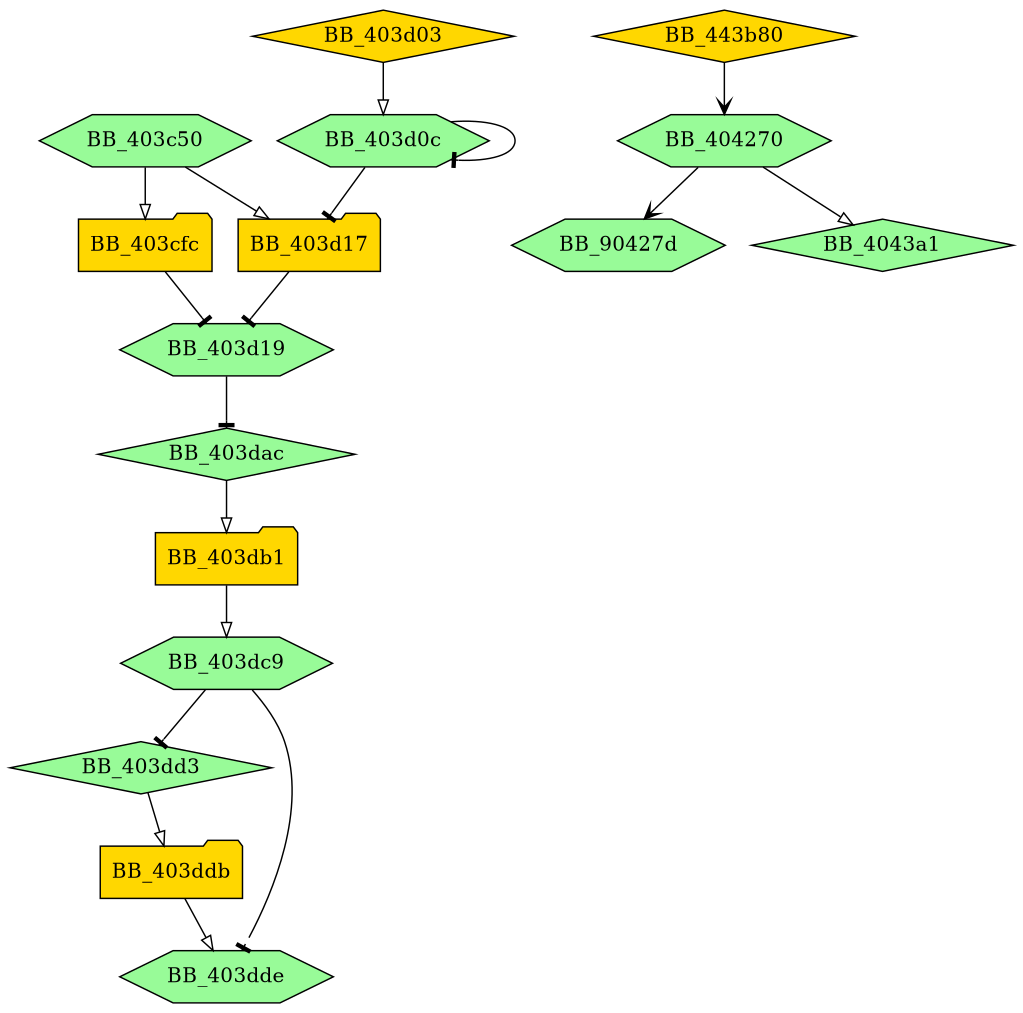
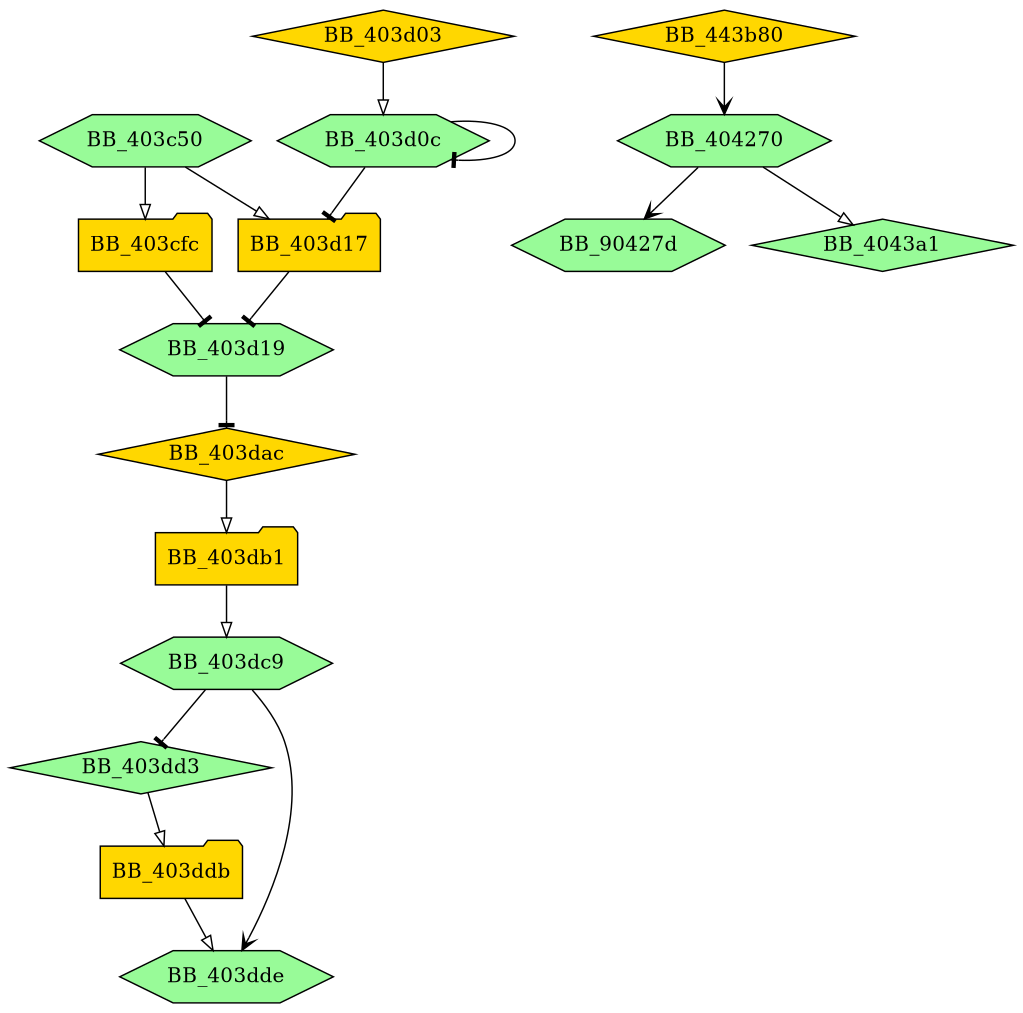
(227, 454) -> (227, 454)
(291, 812) -> (291, 812)
